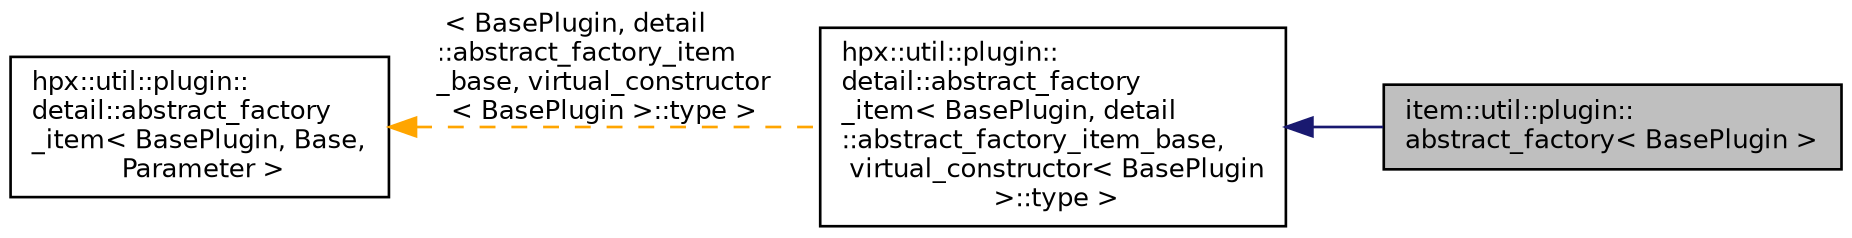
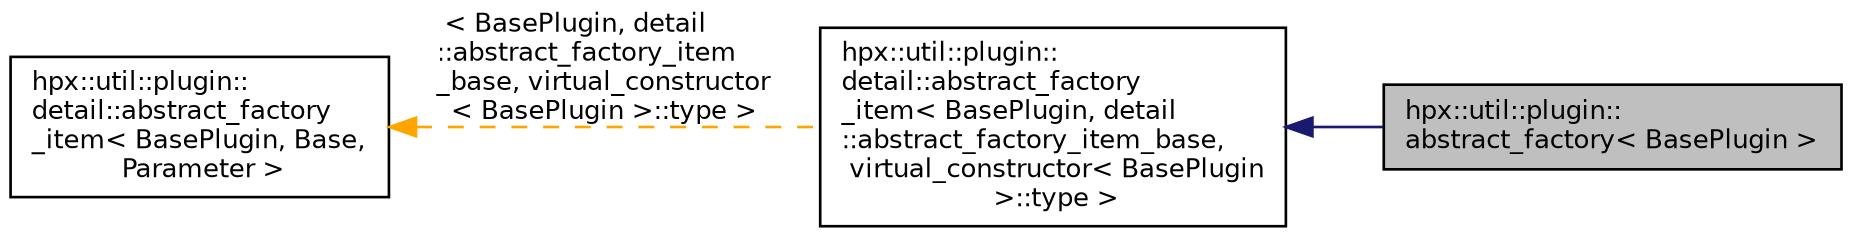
(1613, 127) -> (1613, 127)
